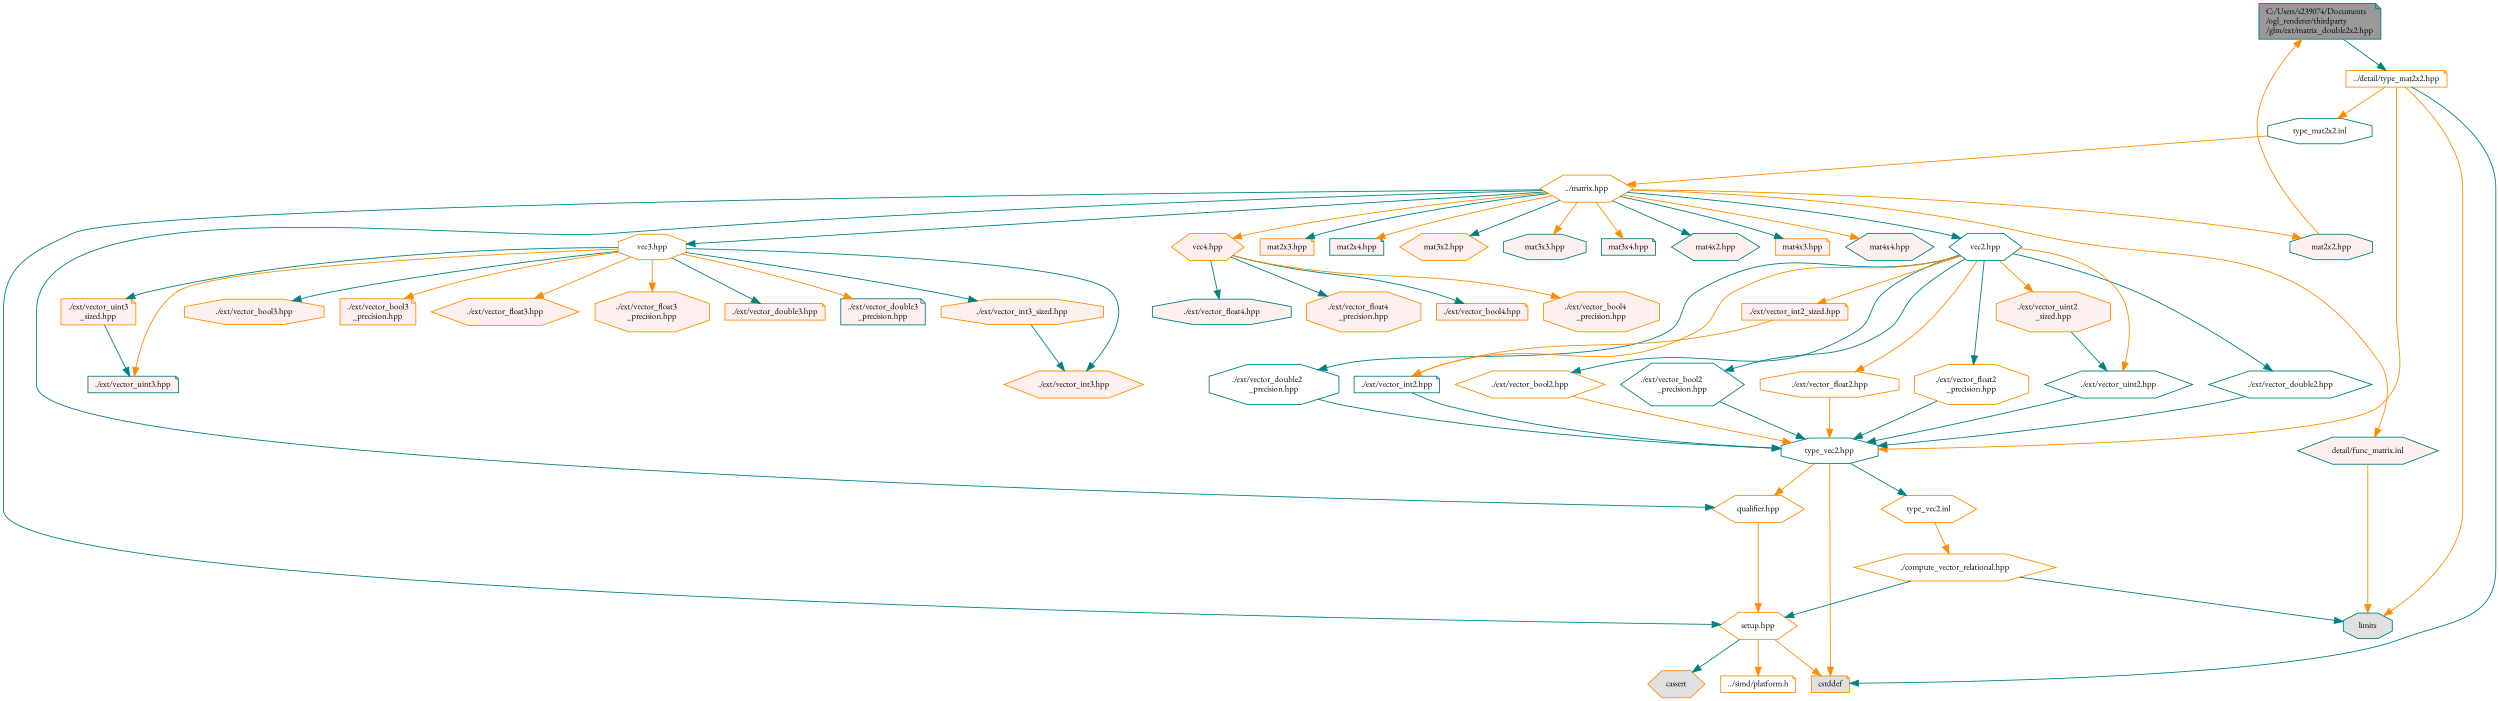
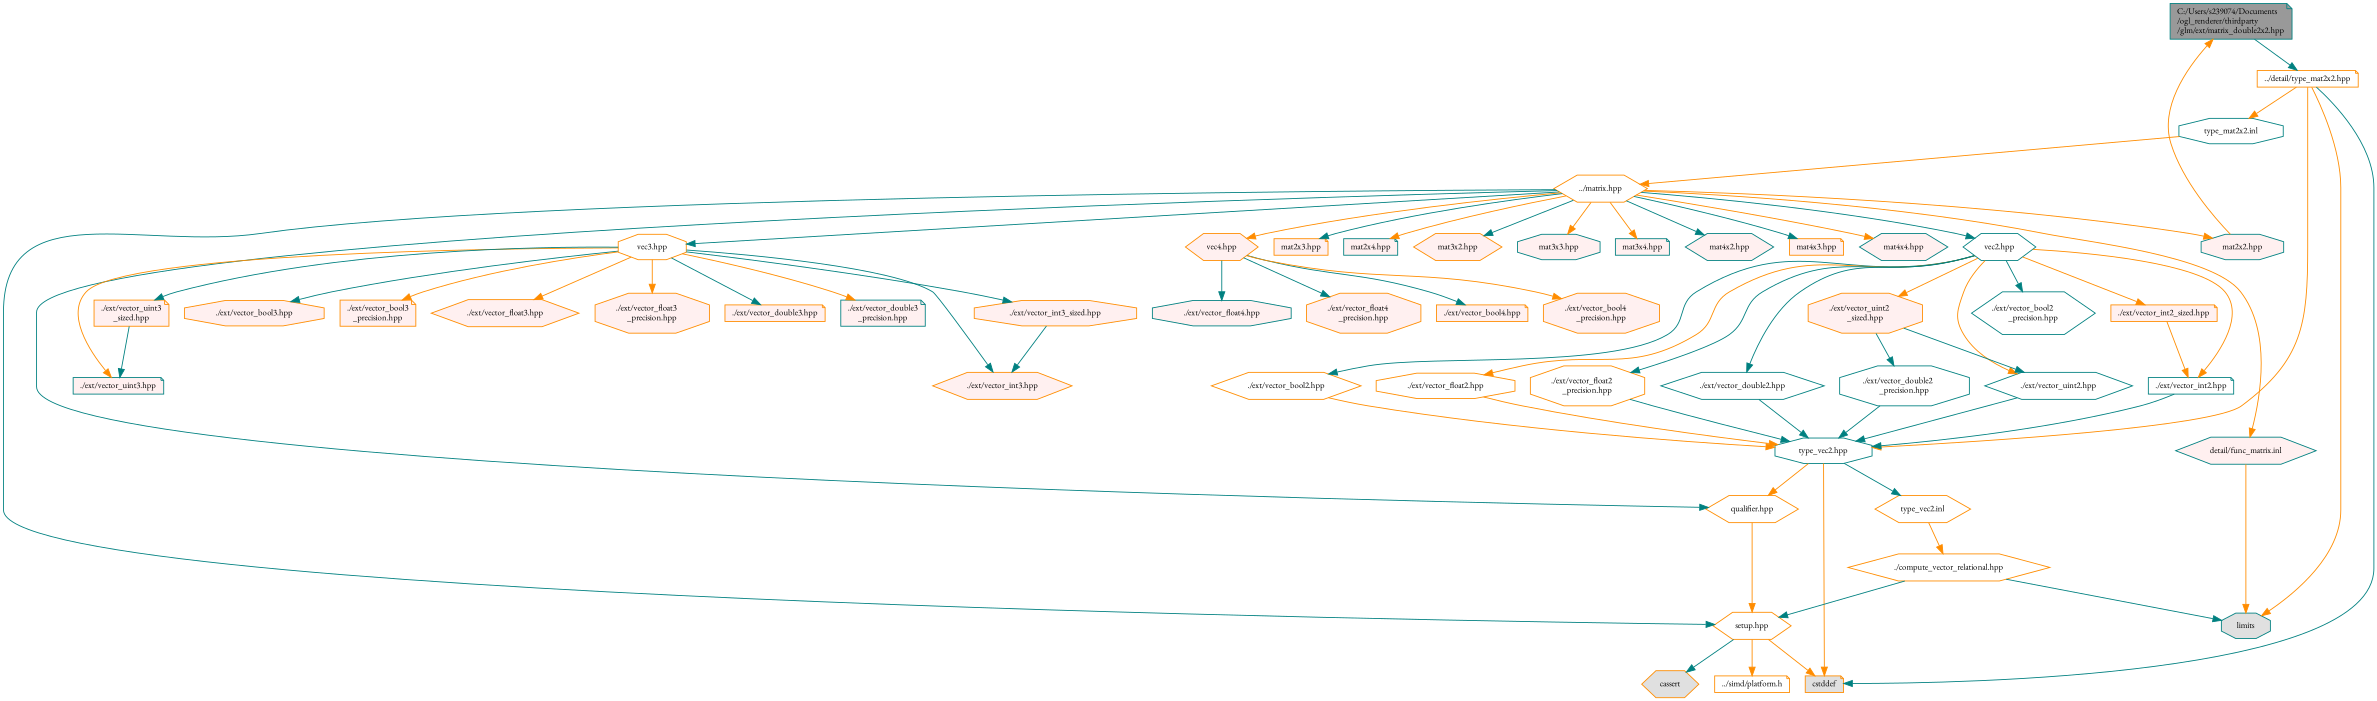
(1657, 336) -> (1883, 346)
(1758, 419) -> none
